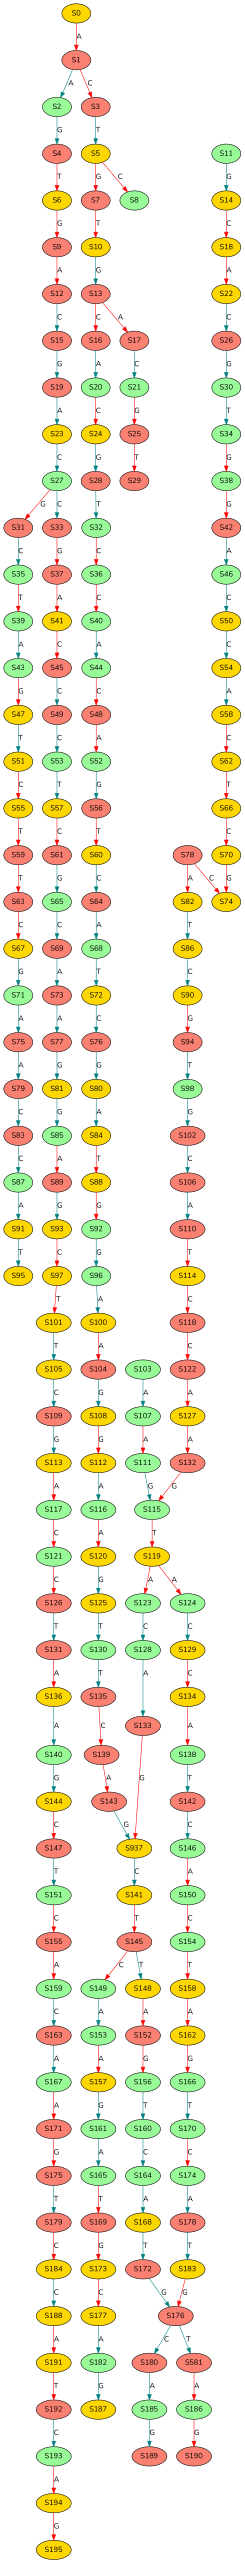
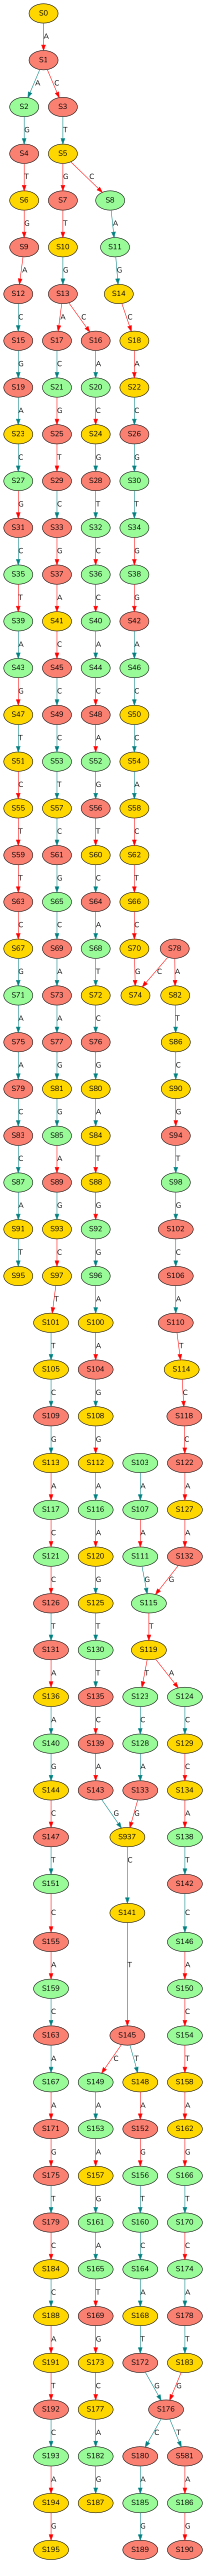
none -> (112, 221)
(57, 502) -> (57, 502)
(57, 829) -> (57, 829)
(151, 1580) -> (147, 1674)
